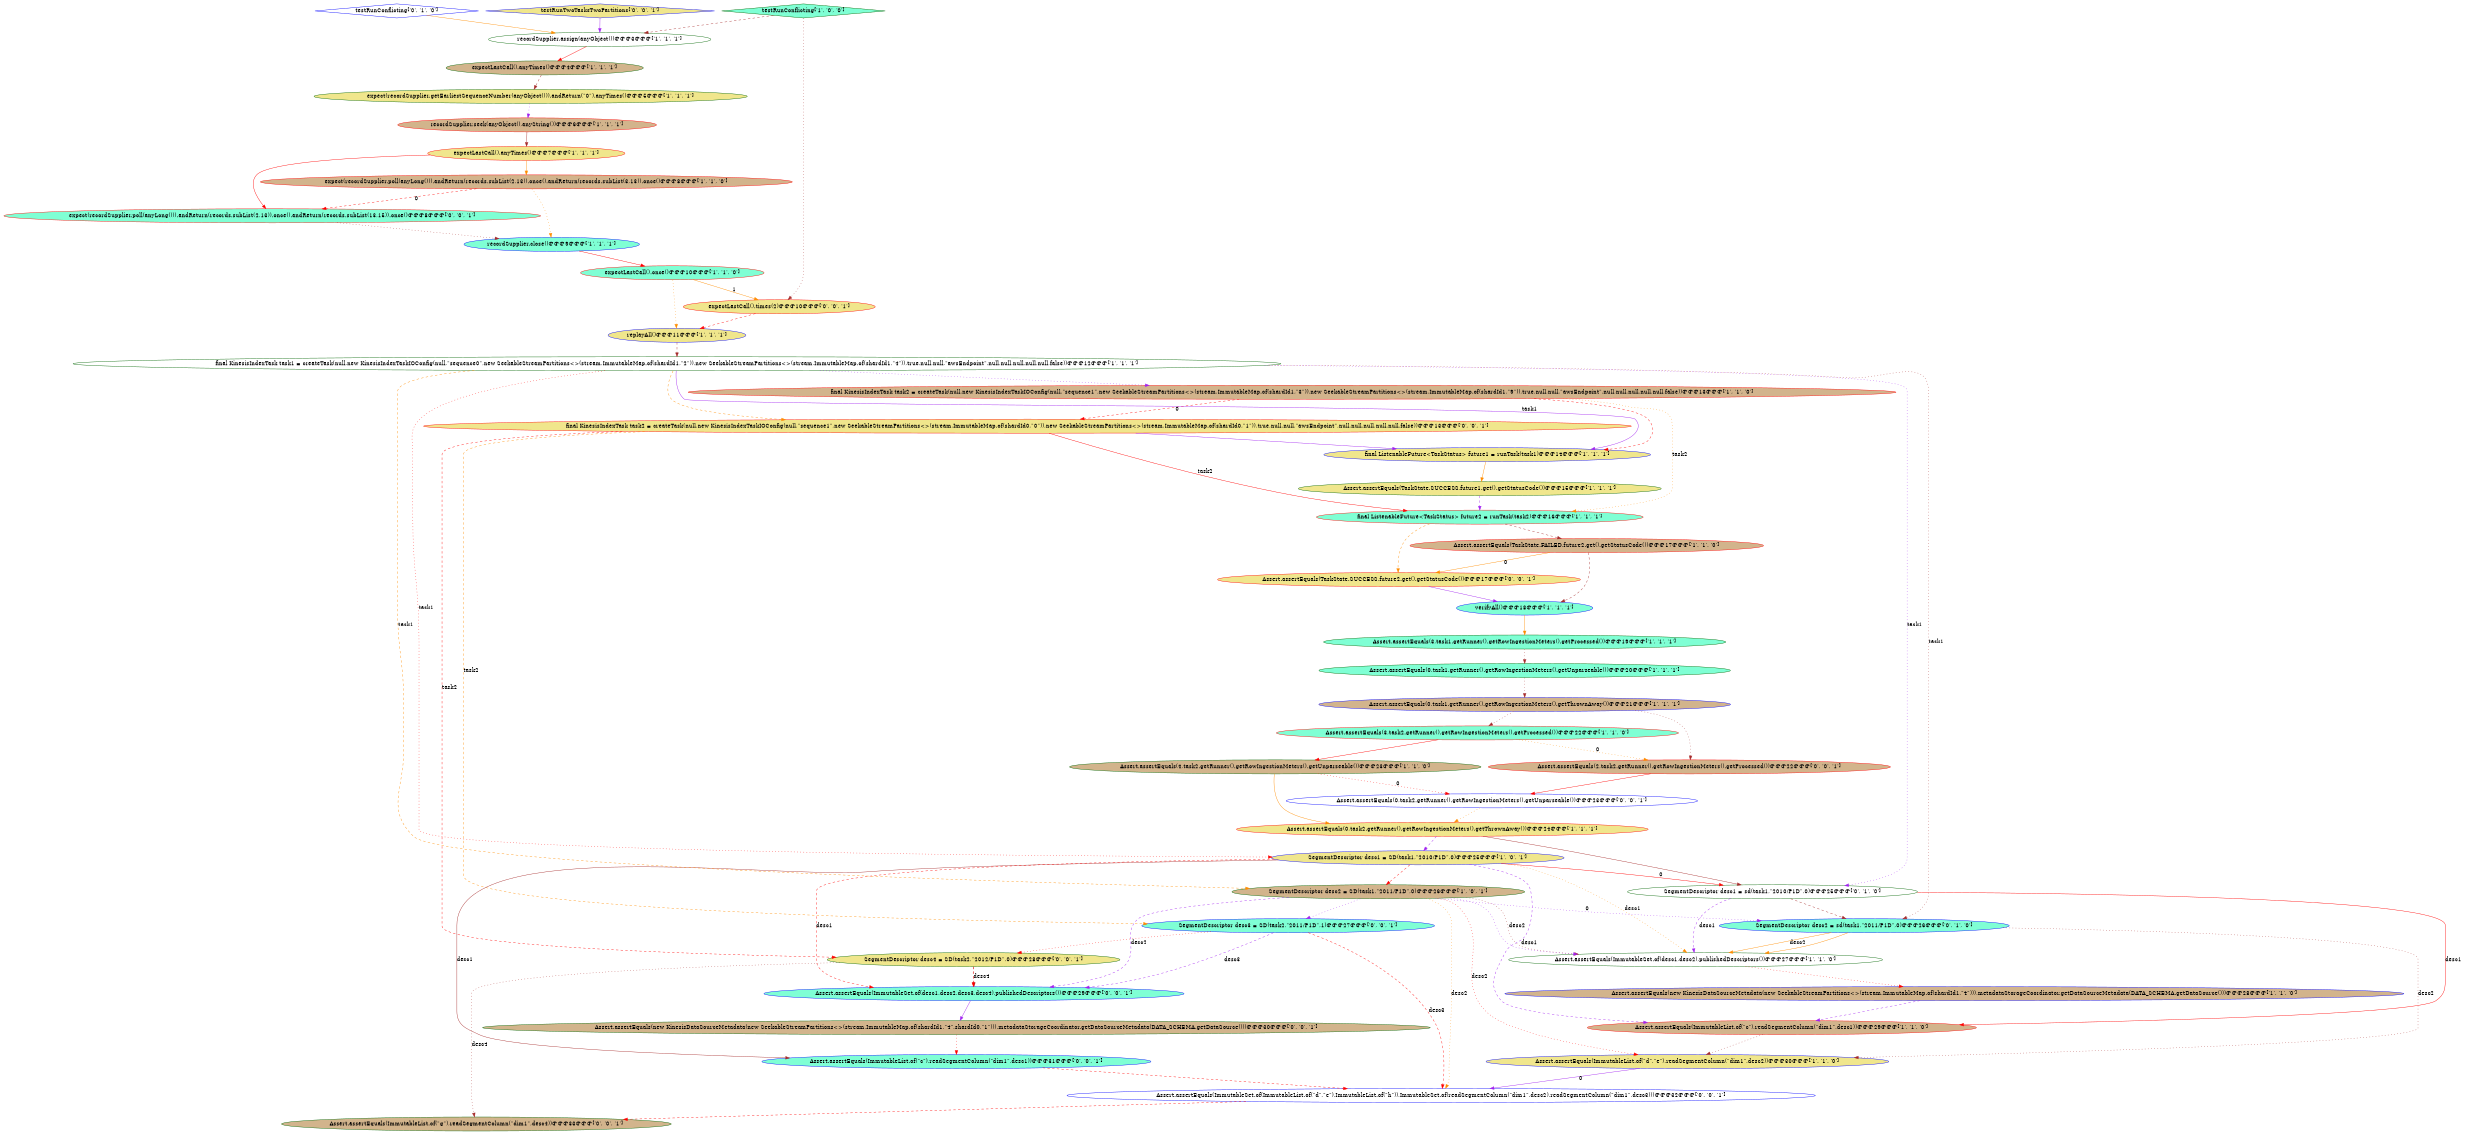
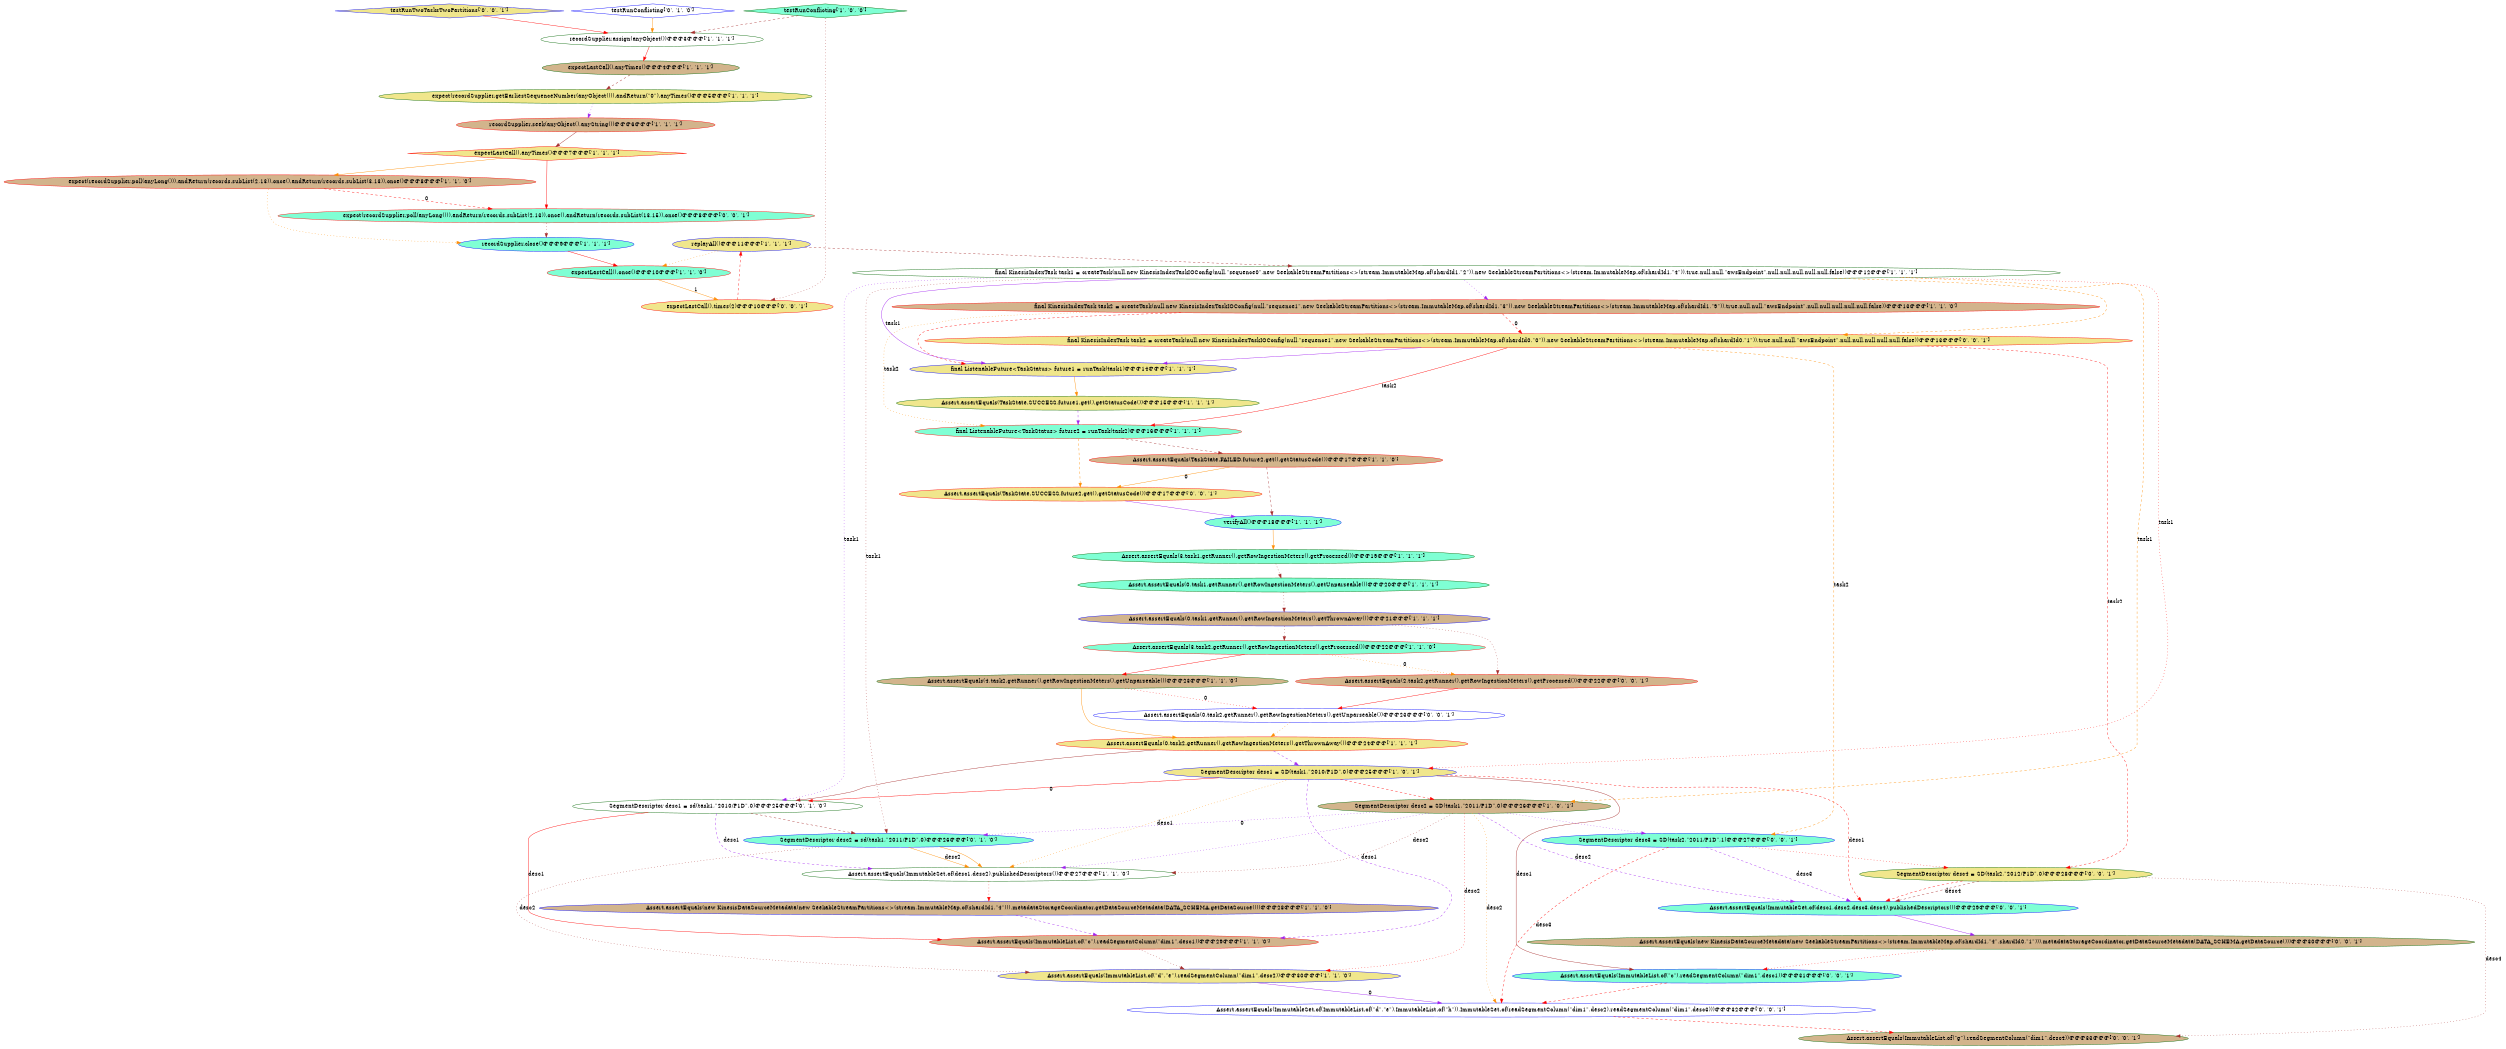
(600, 23) -> (543, 24)
(526, 153) -> (547, 153)
(674, 302) -> (692, 258)
